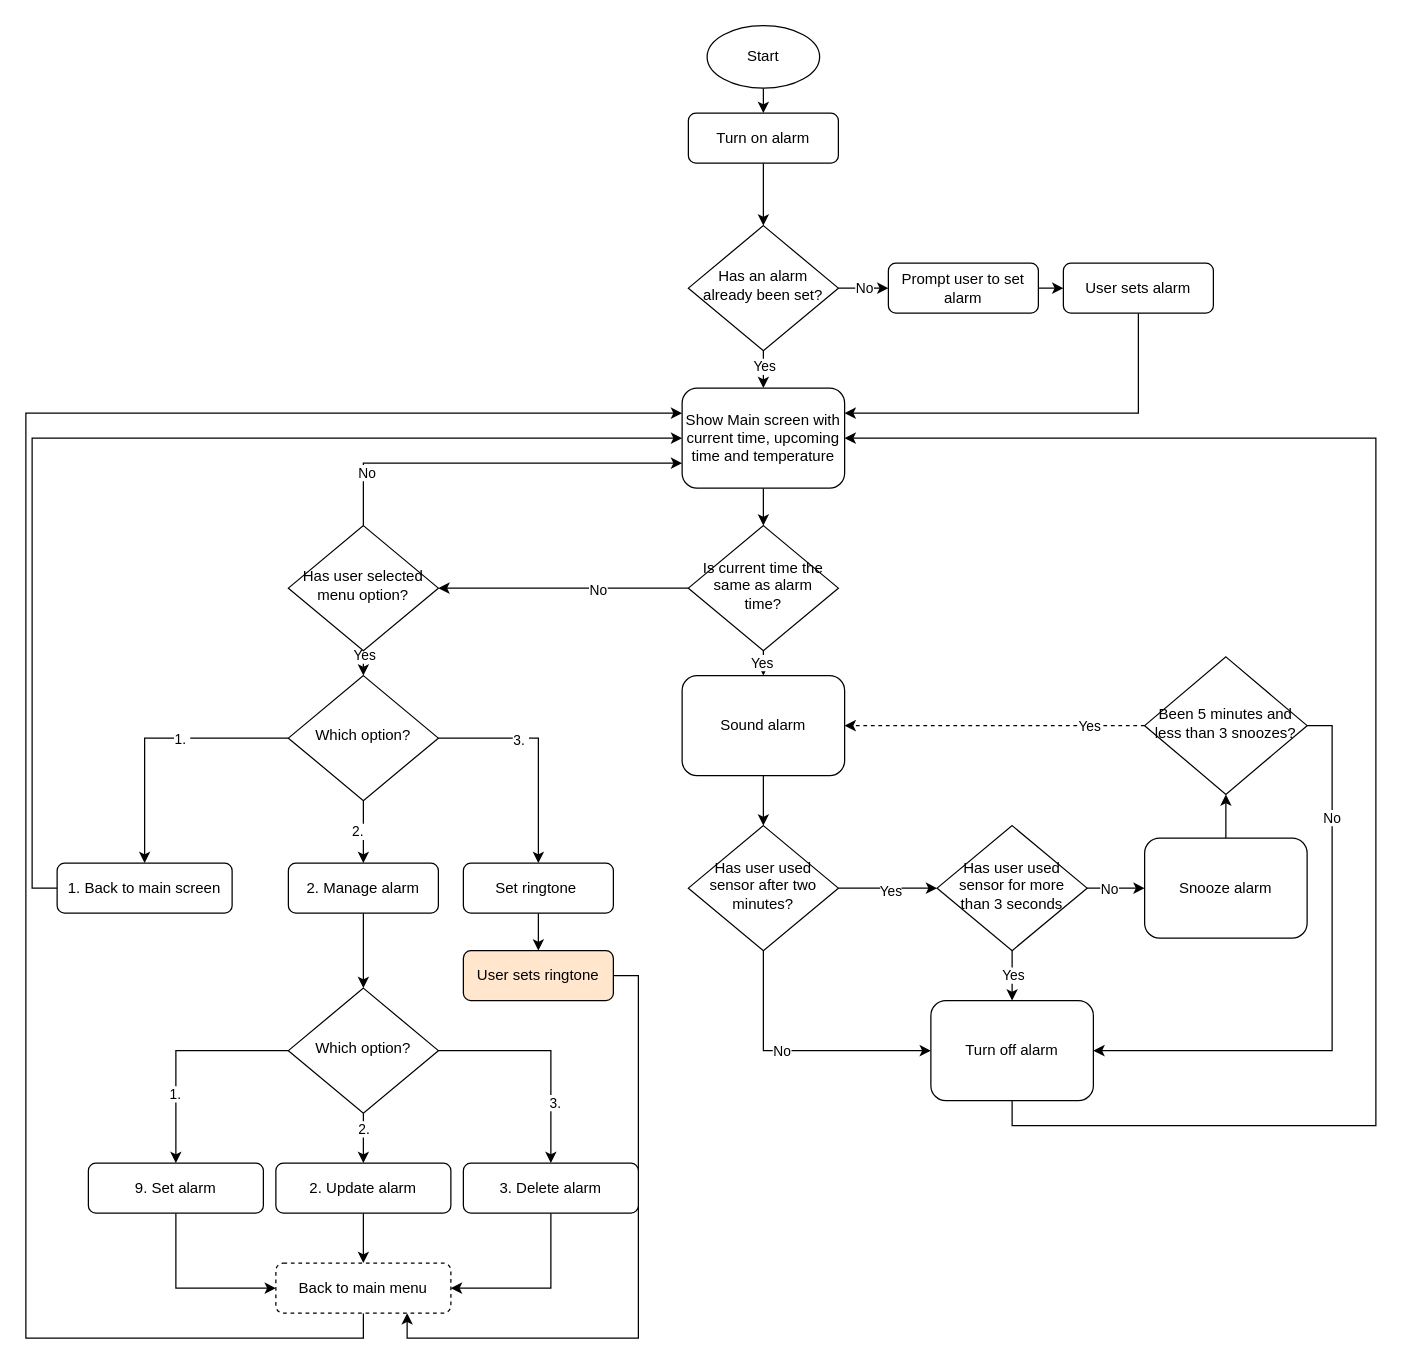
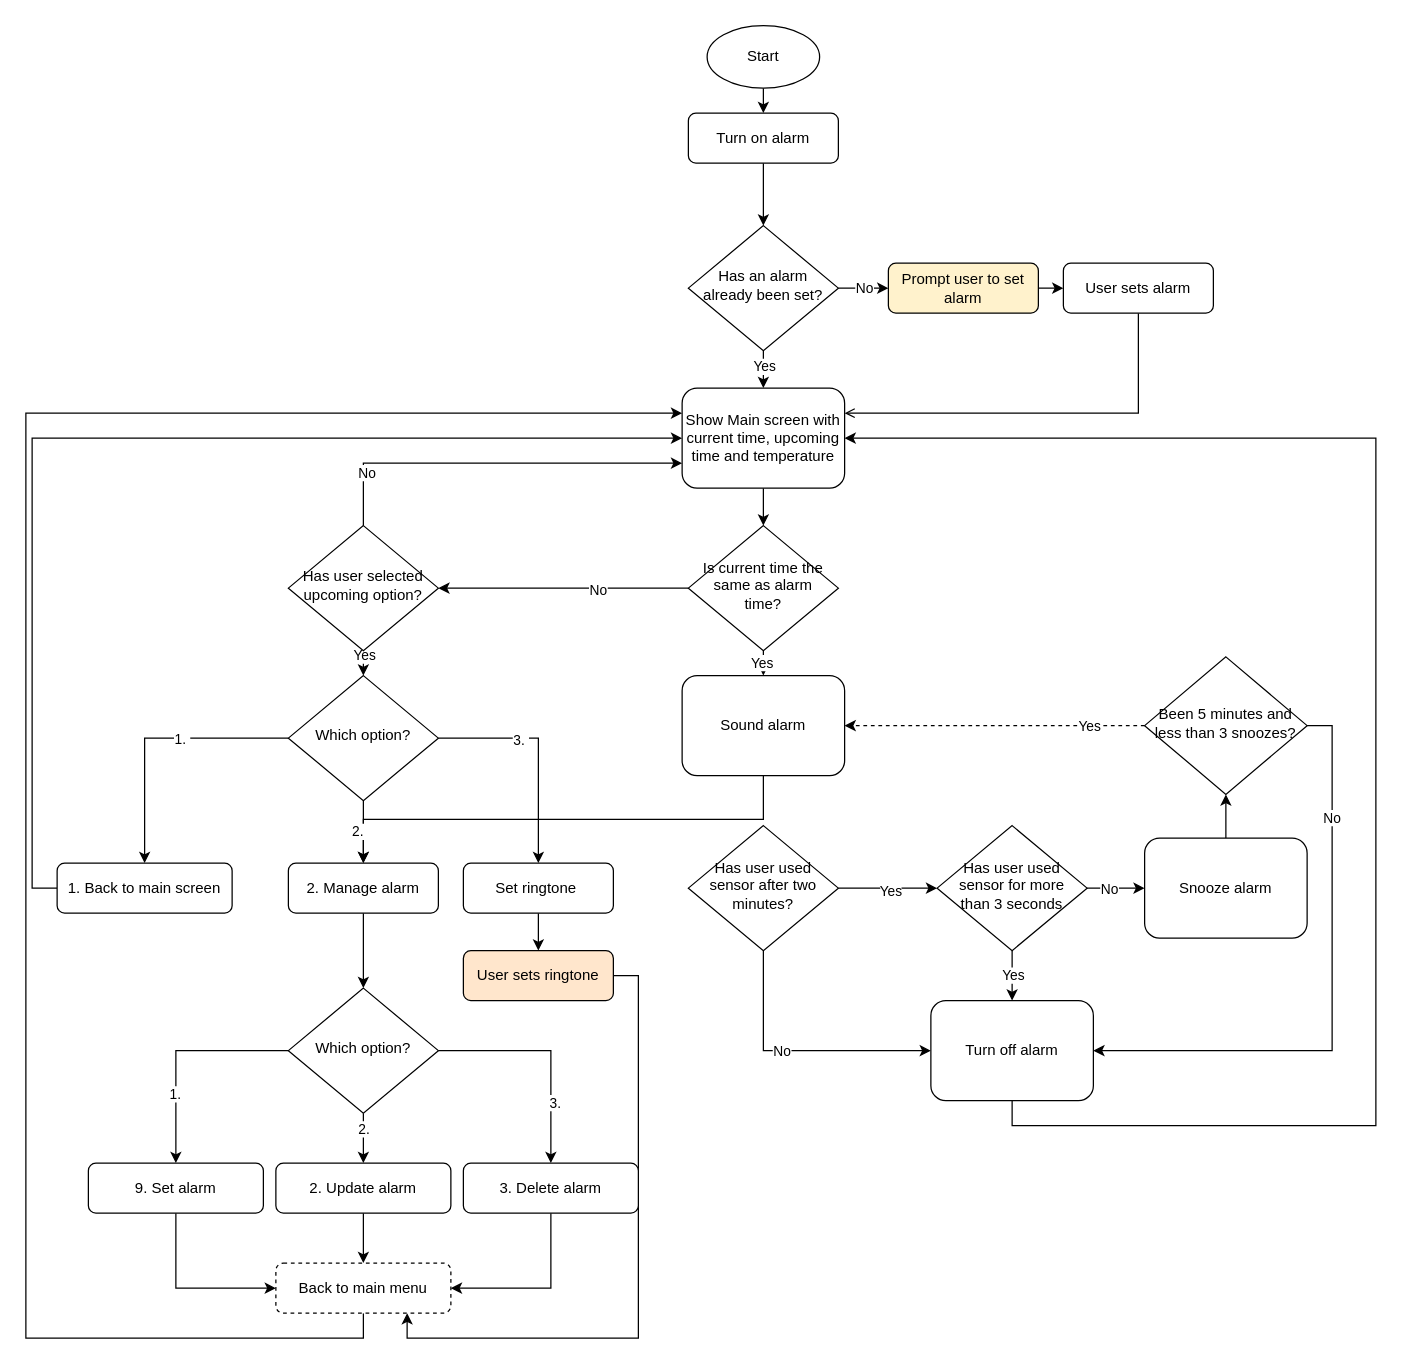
(963, 288) -> (963, 288)
(854, 413) -> (852, 413)
(363, 586) -> (363, 586)
(763, 816) -> (567, 819)
